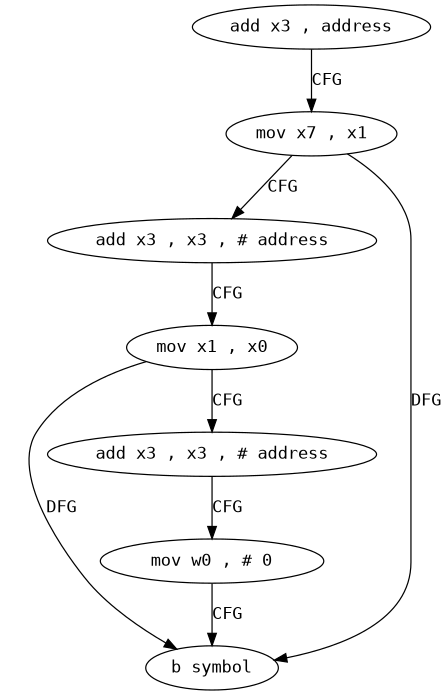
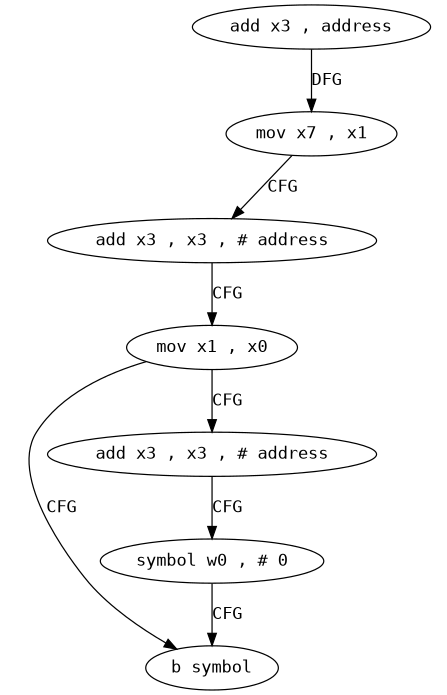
(327, 80) -> (327, 80)
(411, 430) -> none
(62, 508) -> (62, 508)
(212, 561) -> (212, 561)
